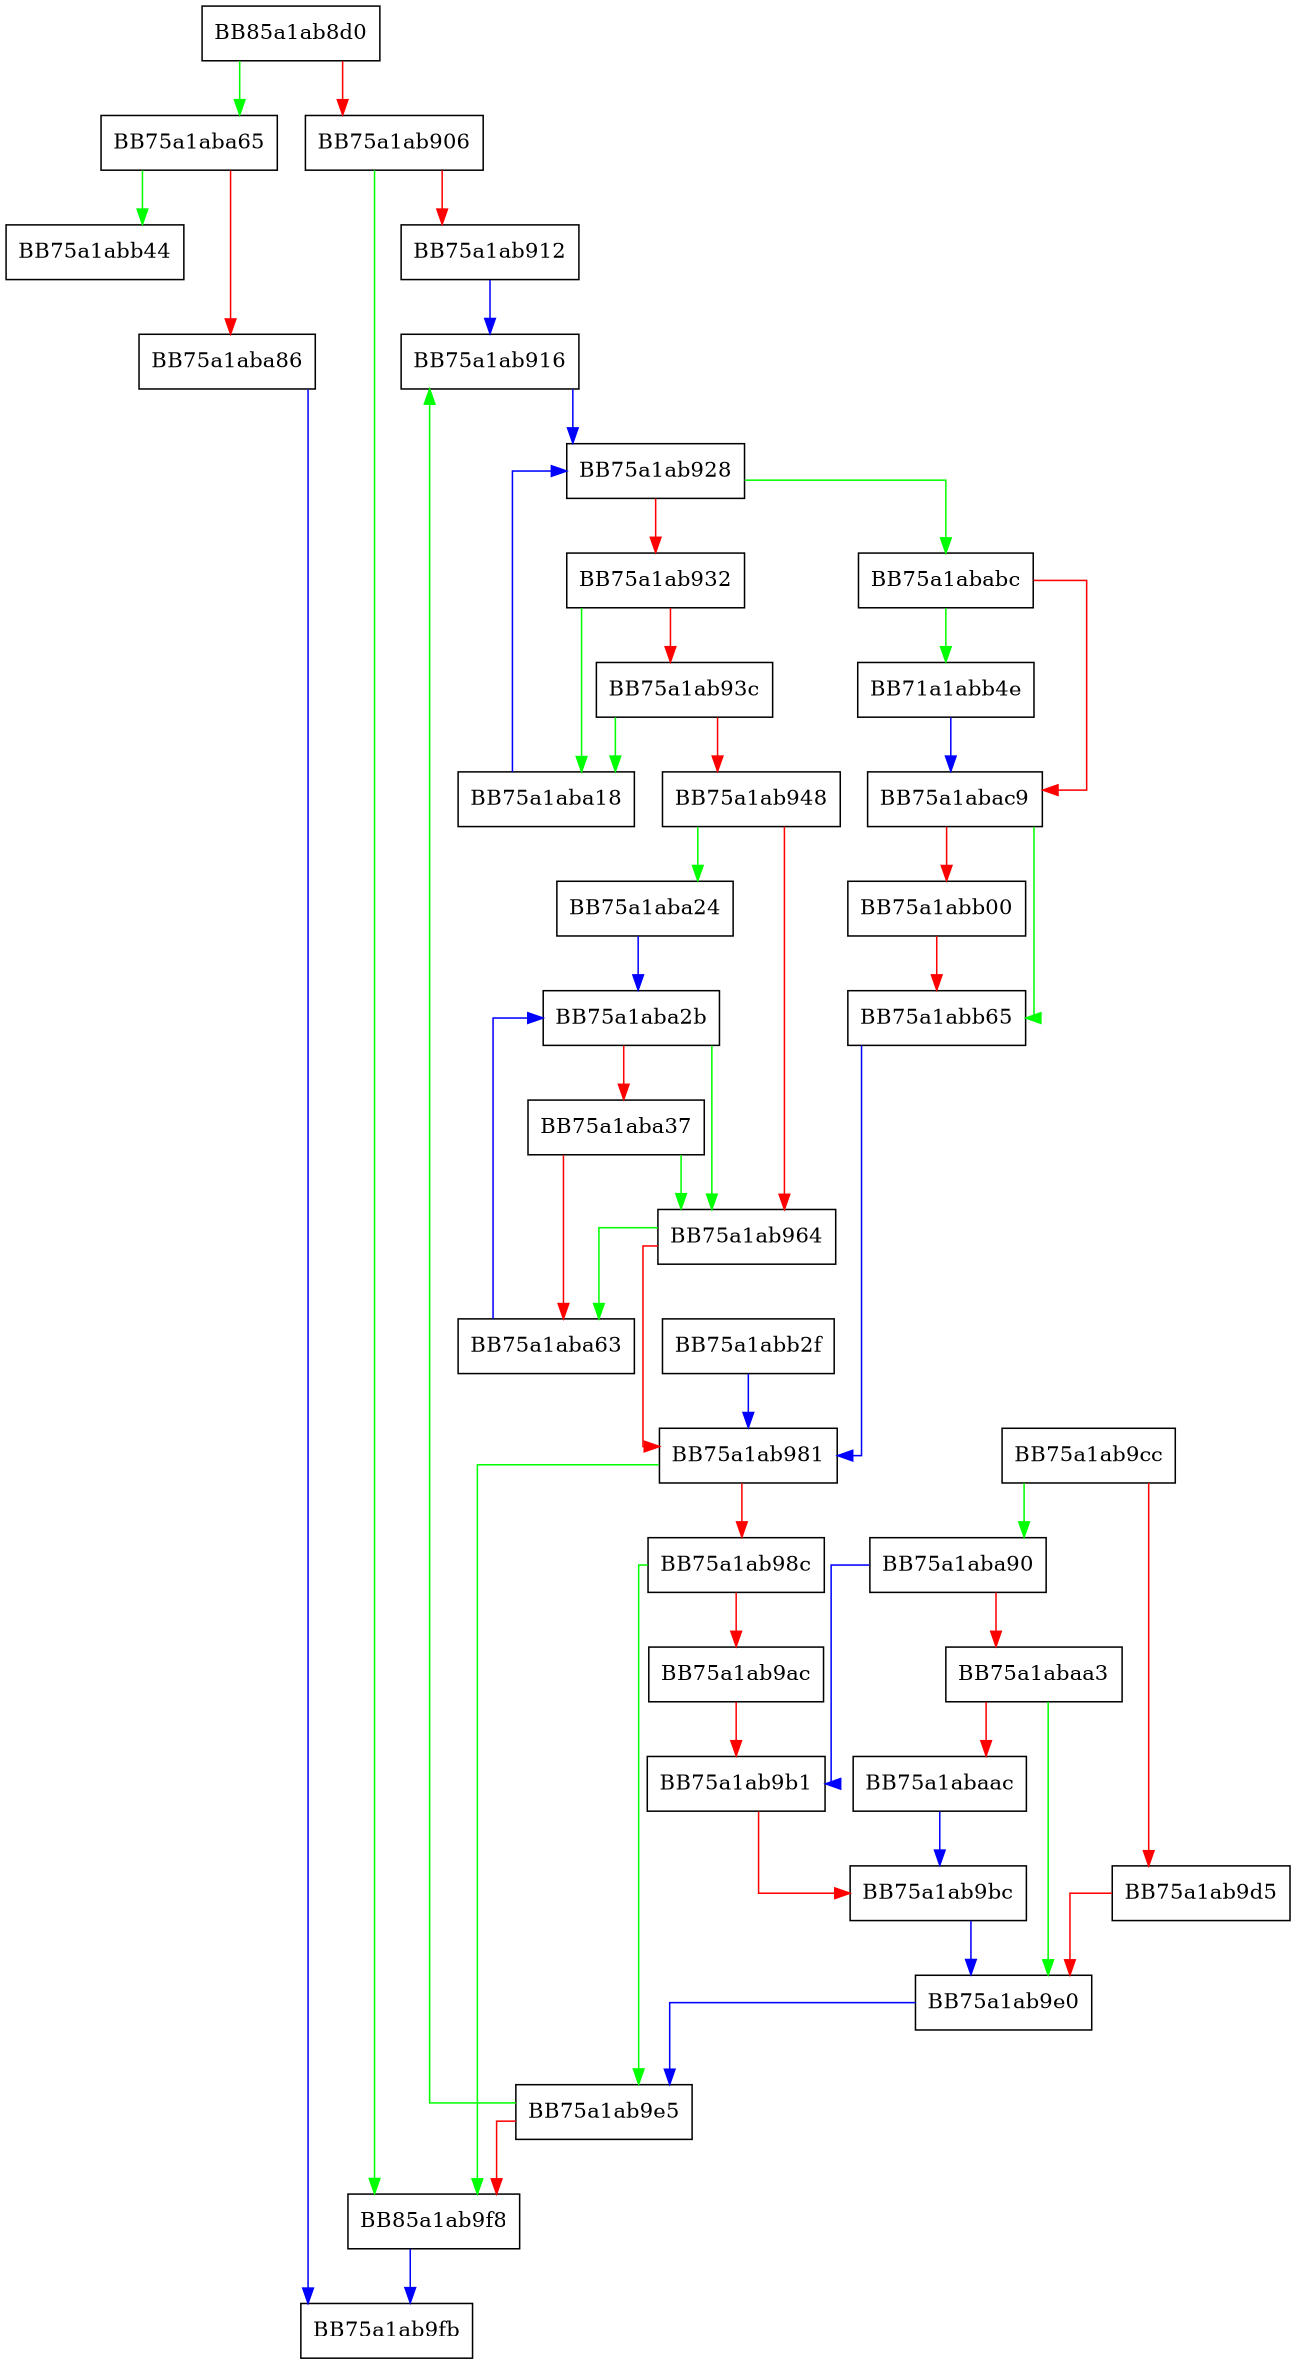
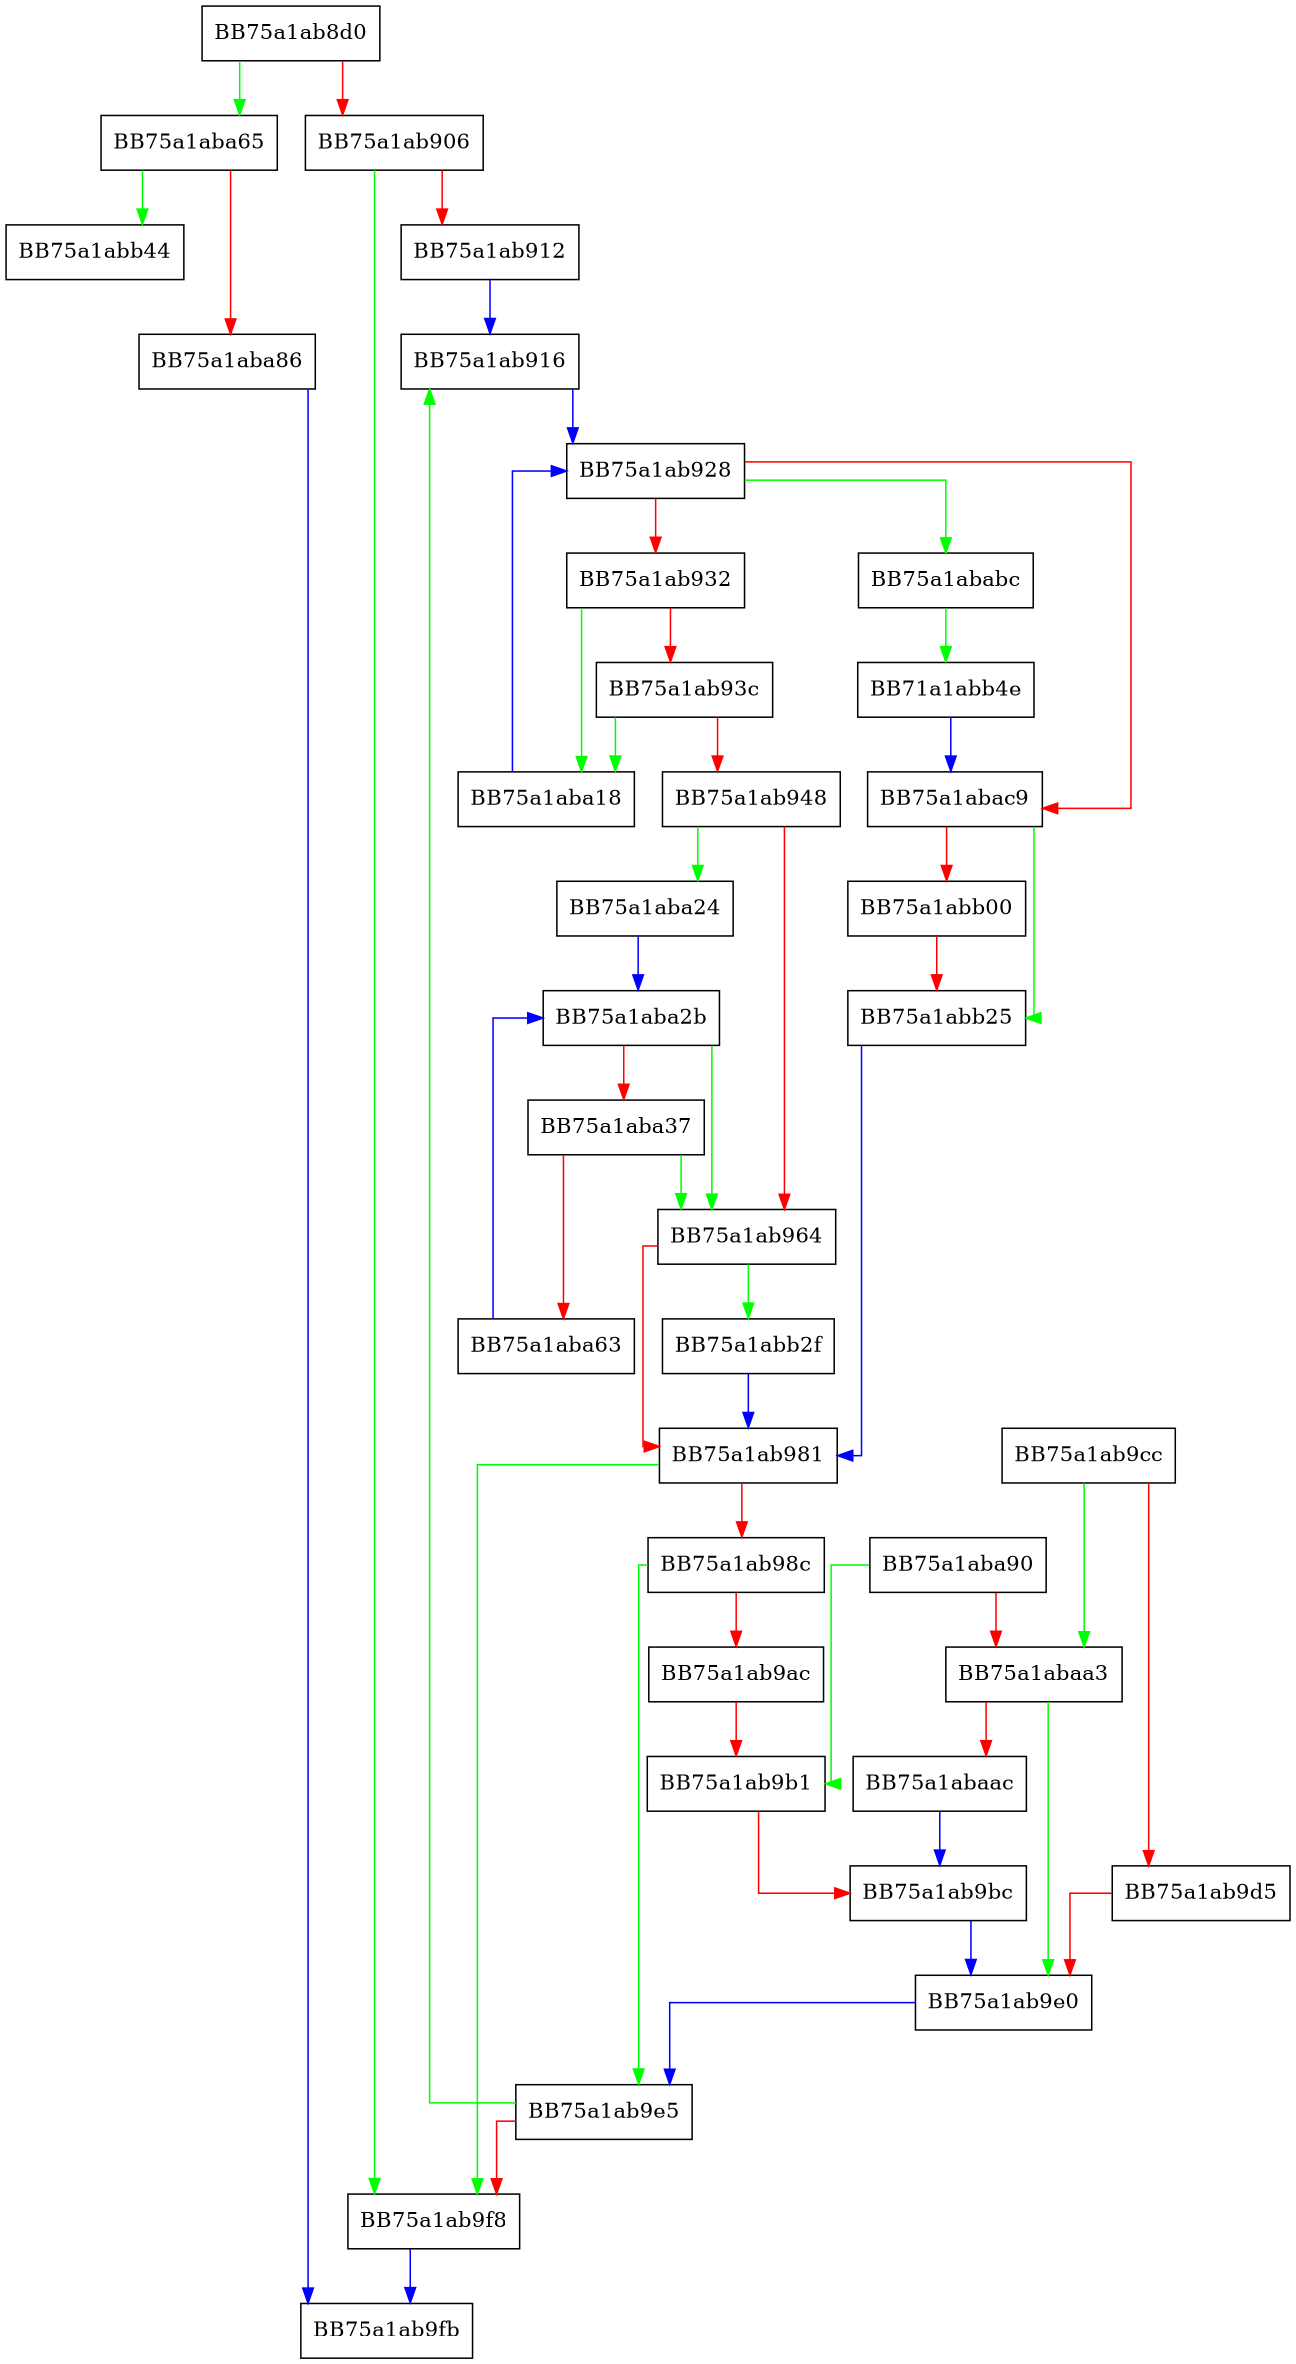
(291, 33) -> (291, 33)
(1087, 673) -> (1131, 479)
(937, 1018) -> (937, 1018)
(599, 1236) -> (748, 1284)
(1024, 1503) -> (1084, 1558)
(831, 1656) -> (831, 1656)
(434, 2221) -> (434, 2221)
